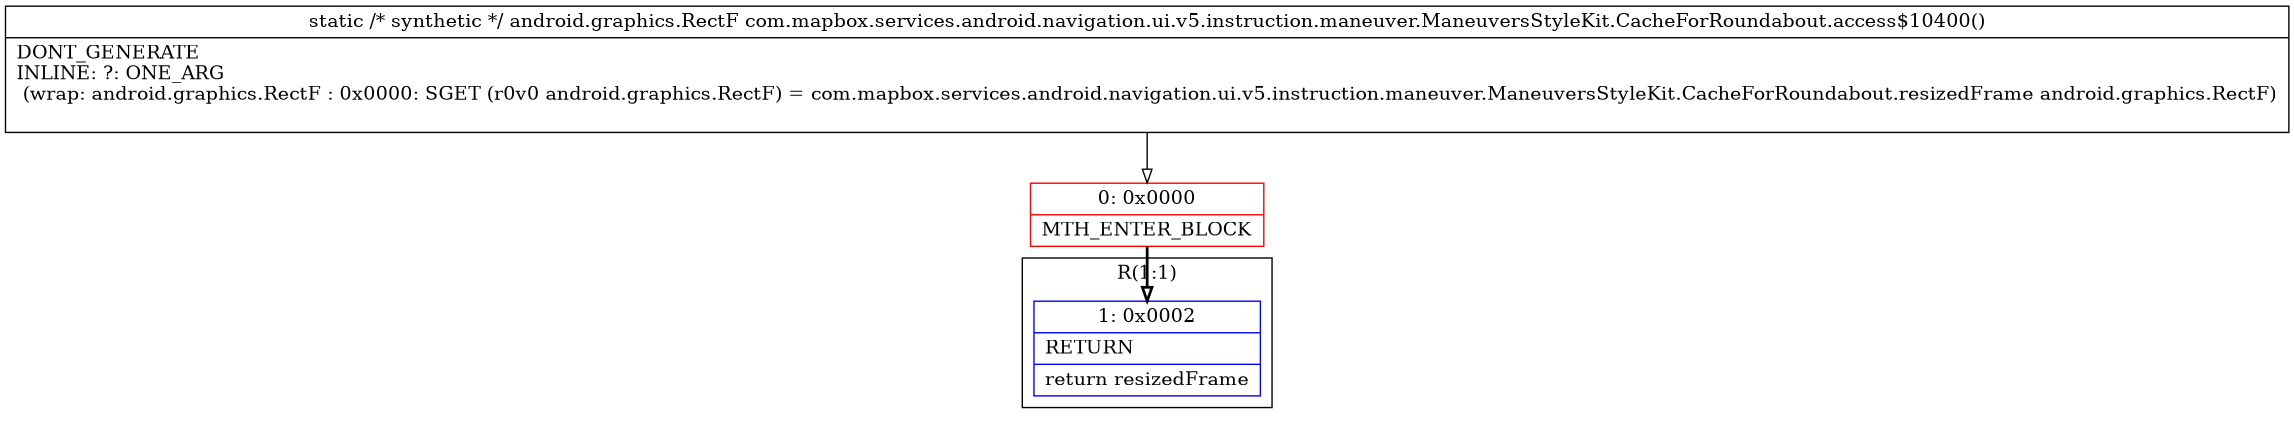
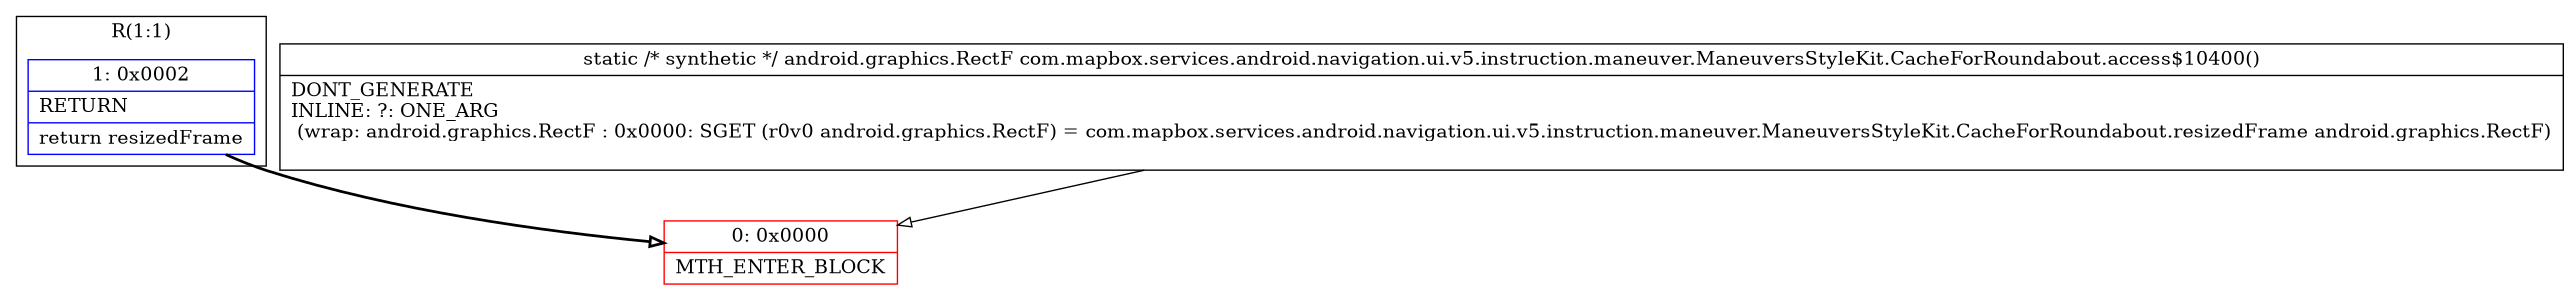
(1147, 267) -> (435, 212)
